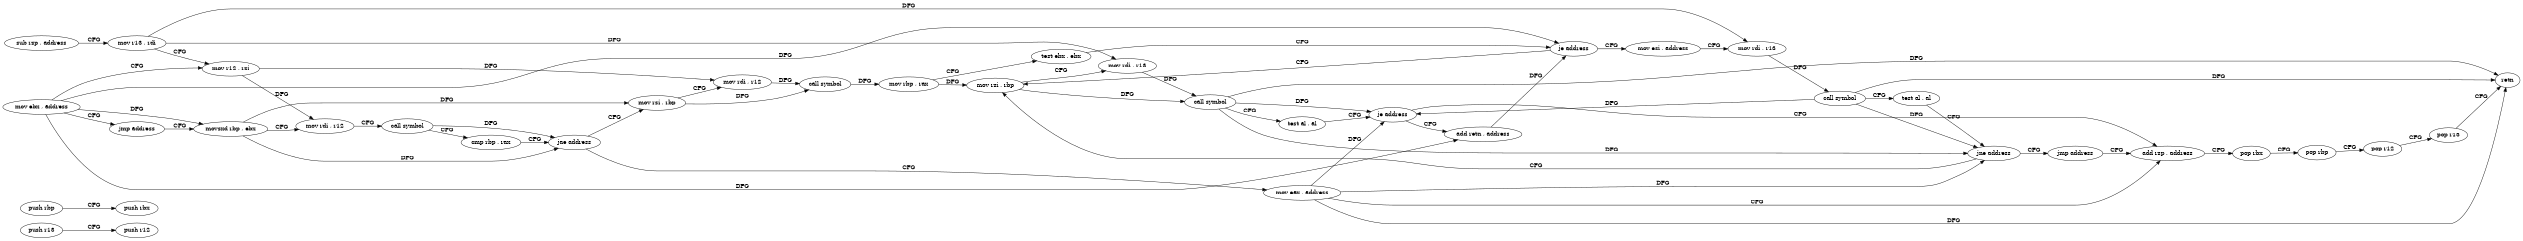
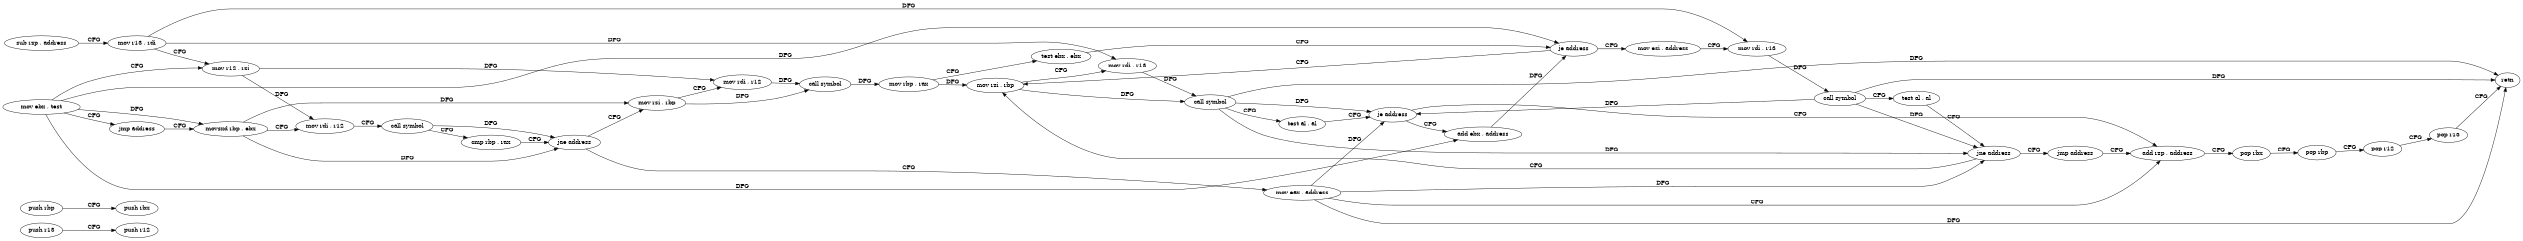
(42, 107) -> (42, 107)
(1483, 134) -> (1483, 134)
